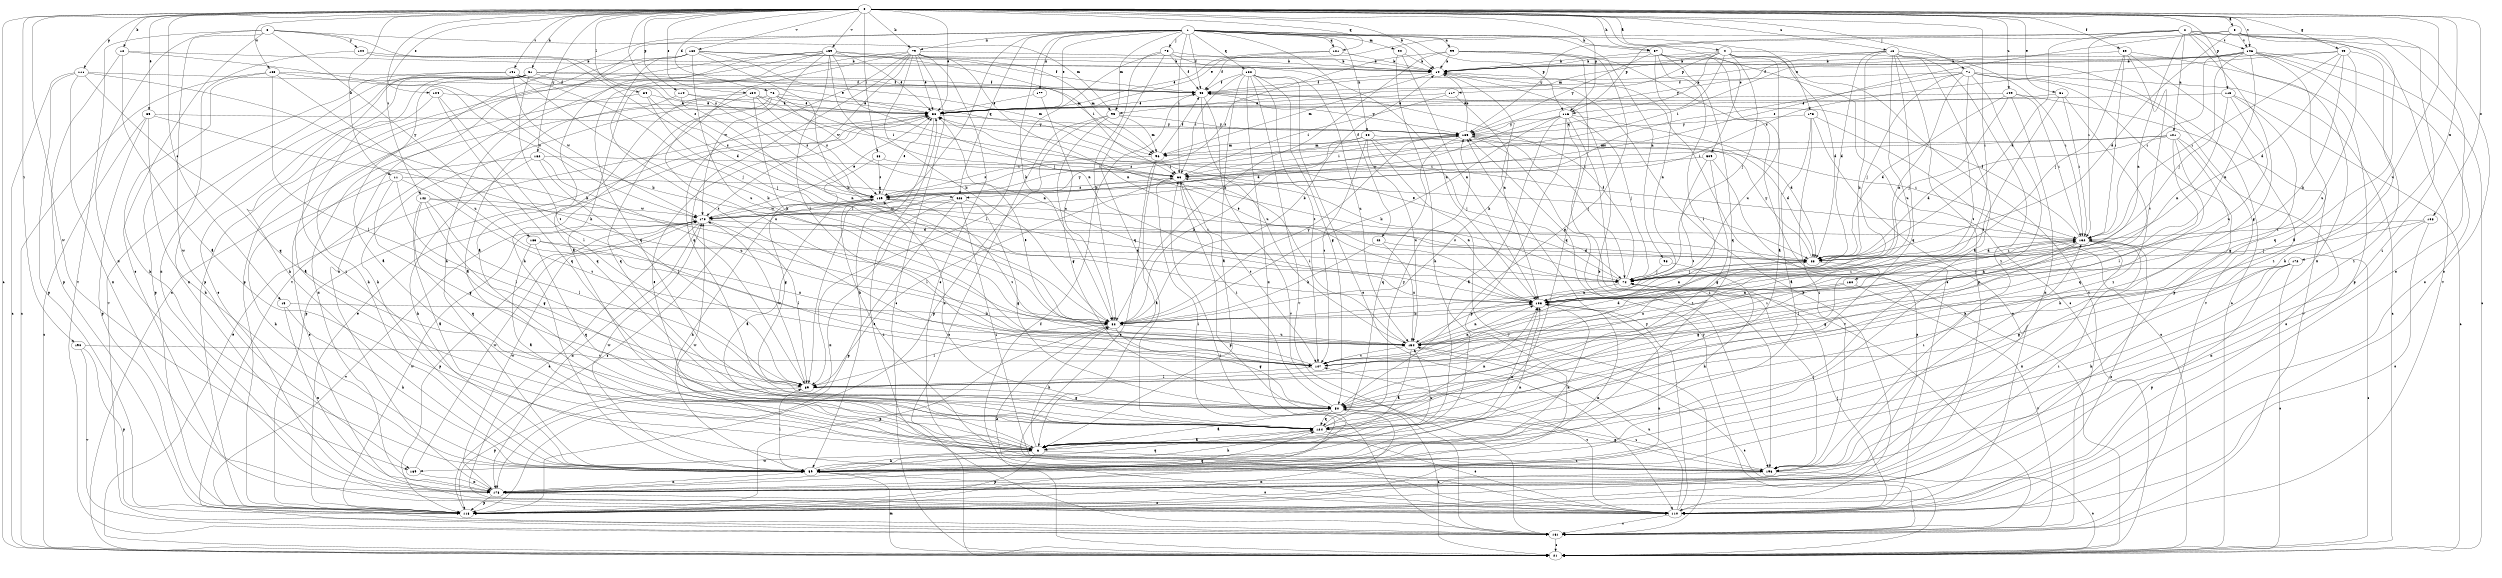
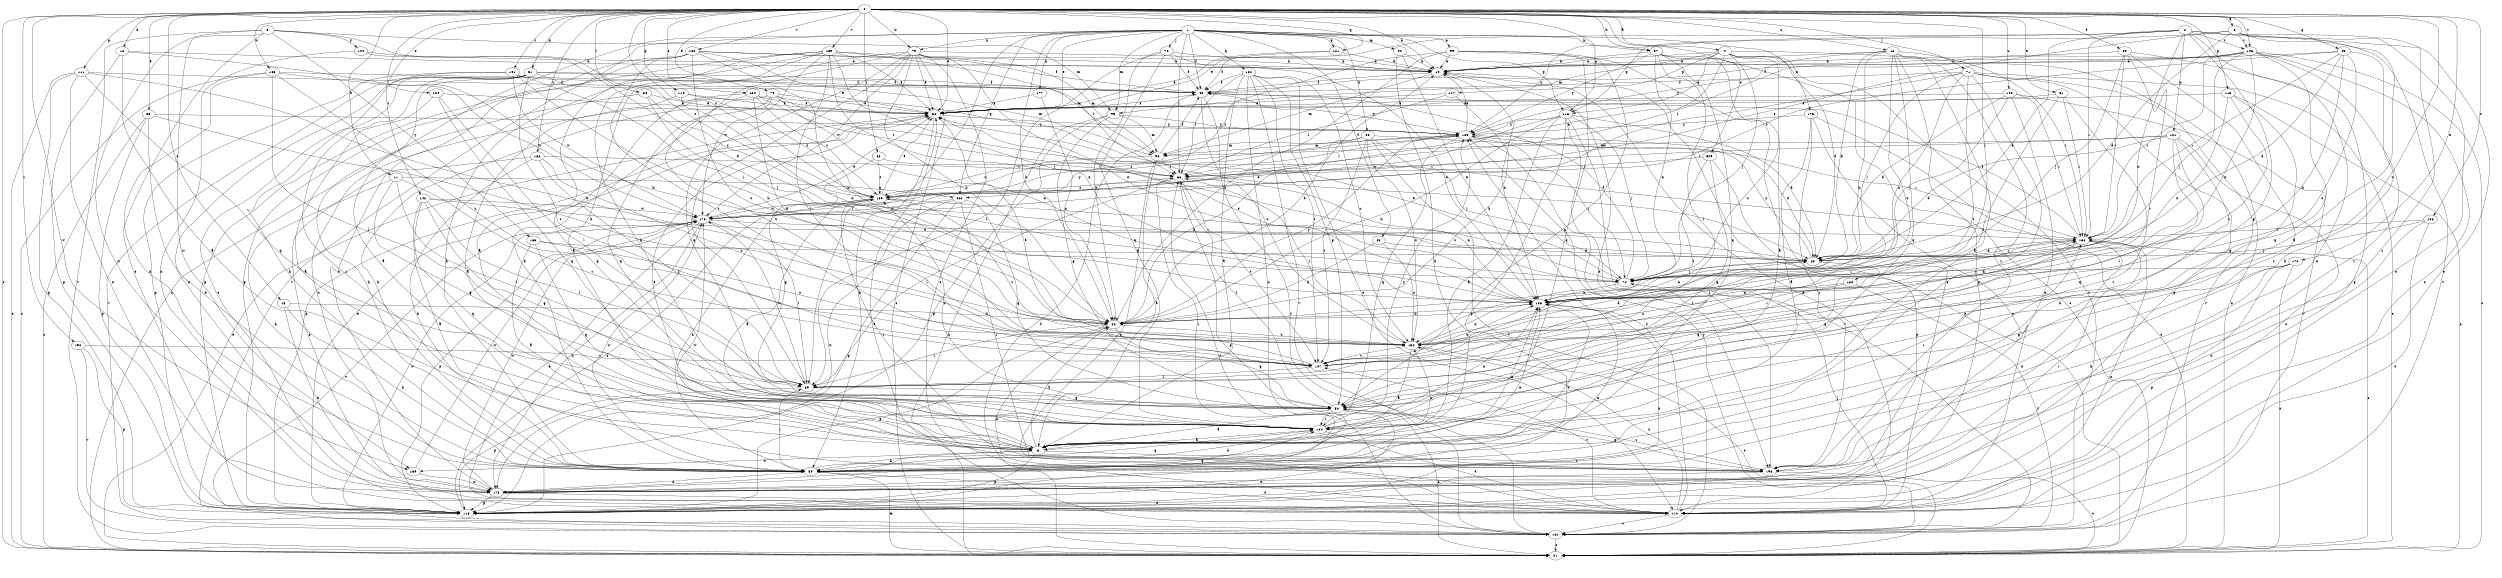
(1666, 261) -> none
(1781, 340) -> none
(1326, 419) -> (1326, 419)
